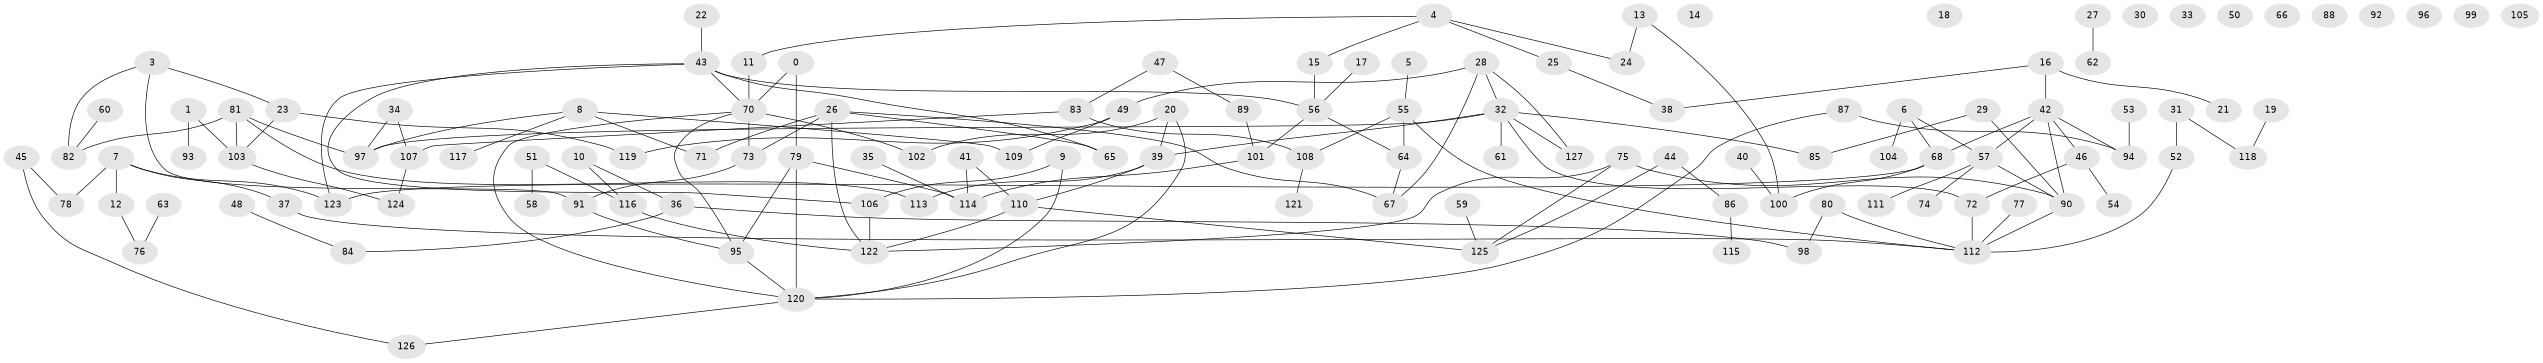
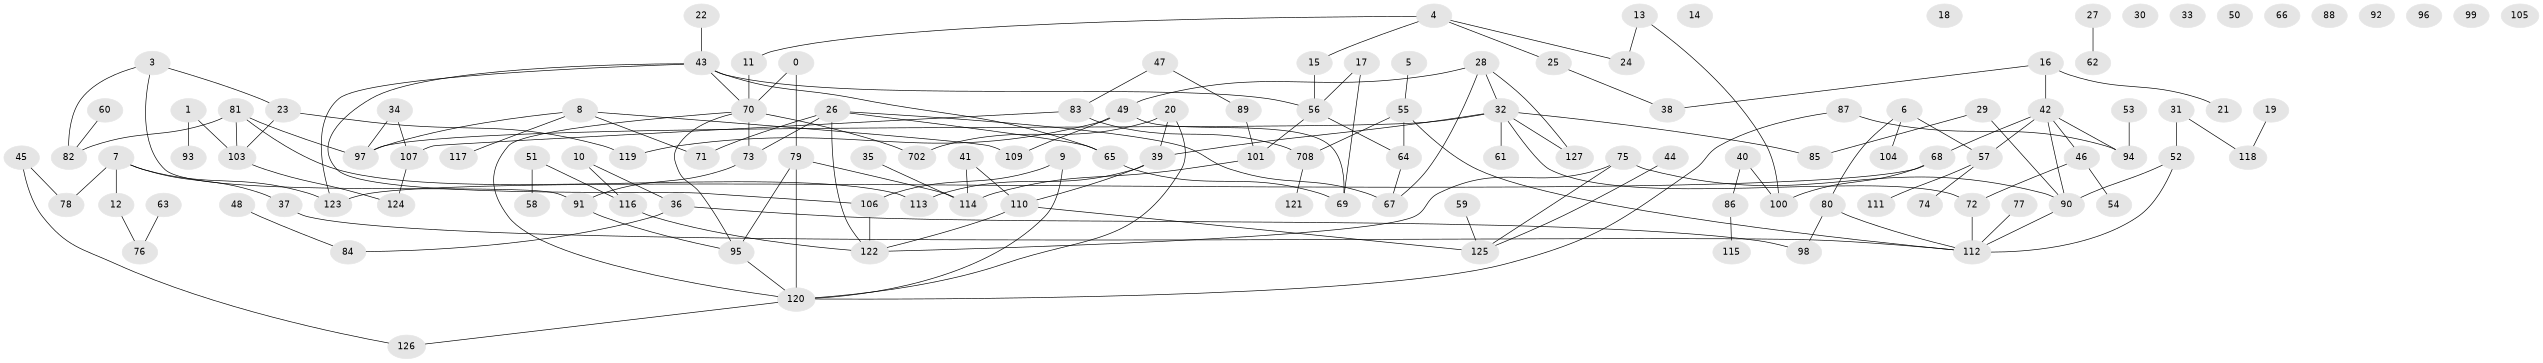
(1921, 134) -> (1858, 153)
(917, 158) -> (917, 158)
(1305, 158) -> (1305, 158)
(1701, 181) -> (1737, 178)
(2030, 184) -> (2122, 181)
none -> (1343, 205)
